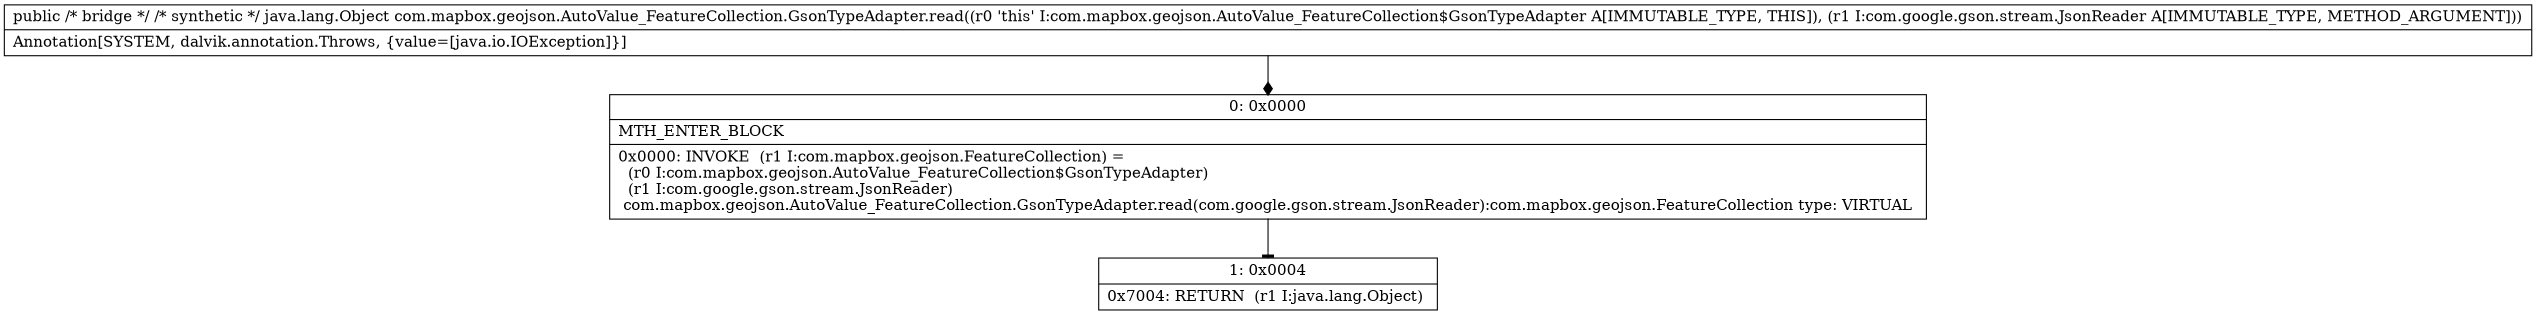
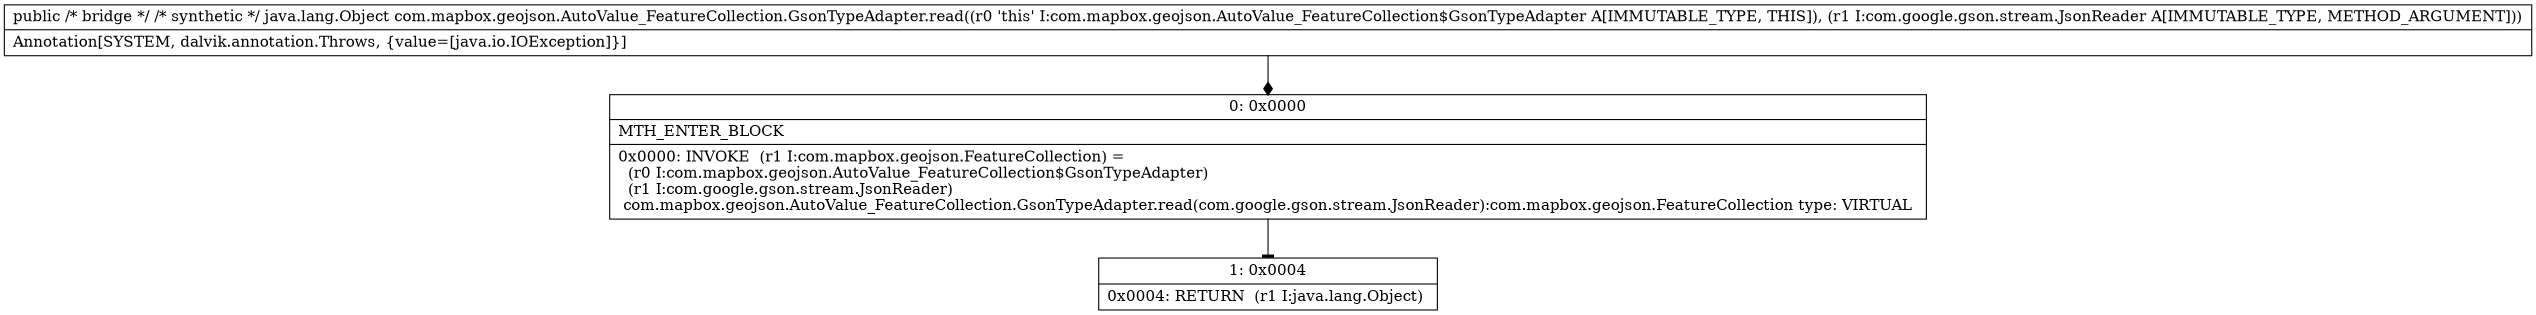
(1268, 296) -> (1268, 296)
